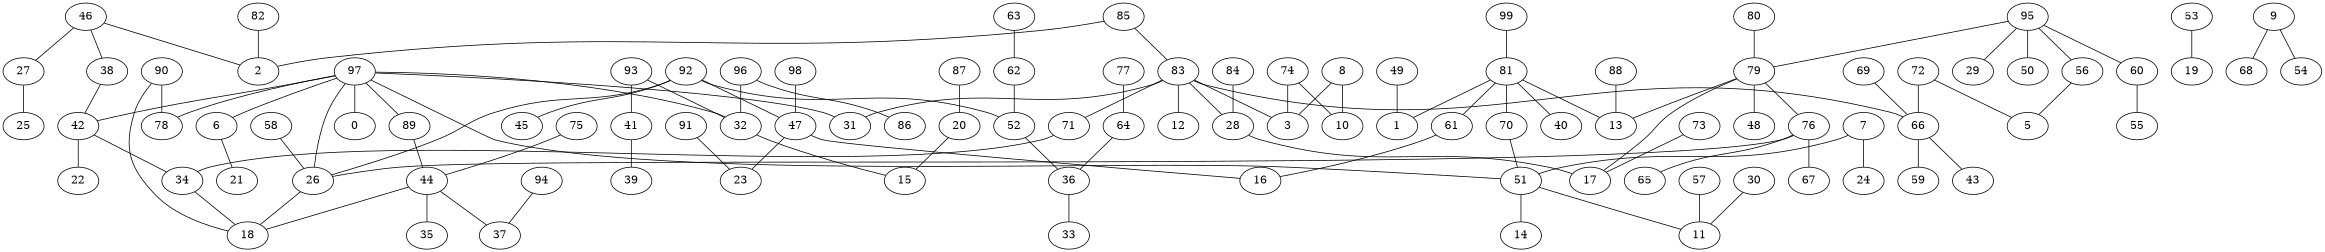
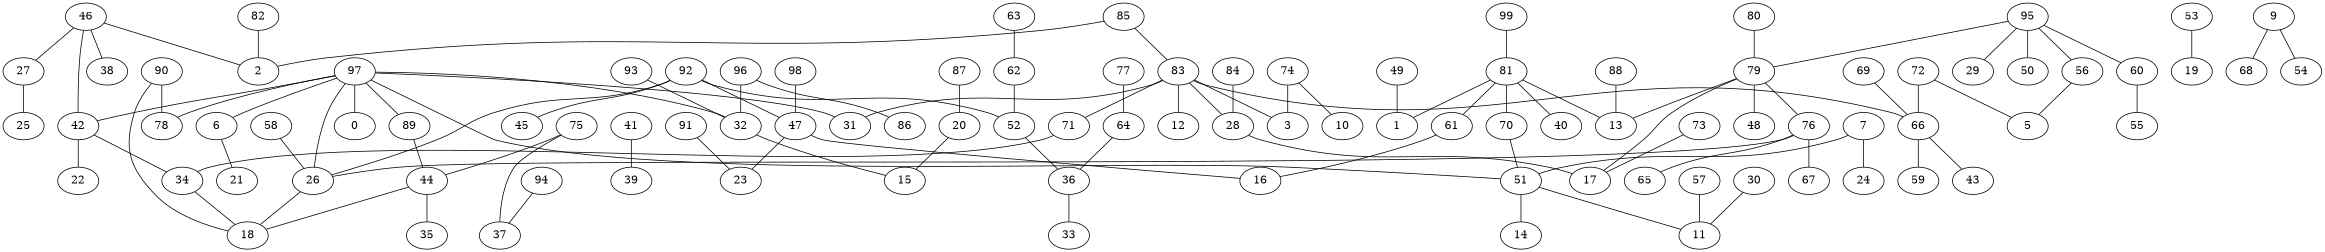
(1342, 71) -> none
(93, 99) -> (79, 71)
(631, 99) -> none
(463, 208) -> (513, 170)
